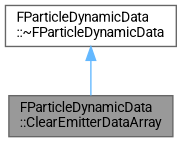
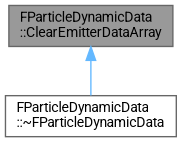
(91, 78) -> (91, 78)
